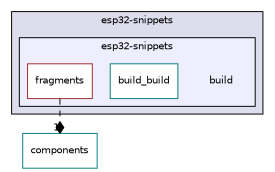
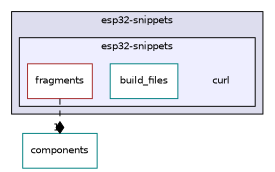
(144, 81) -> (144, 81)
(221, 81) -> (221, 81)
